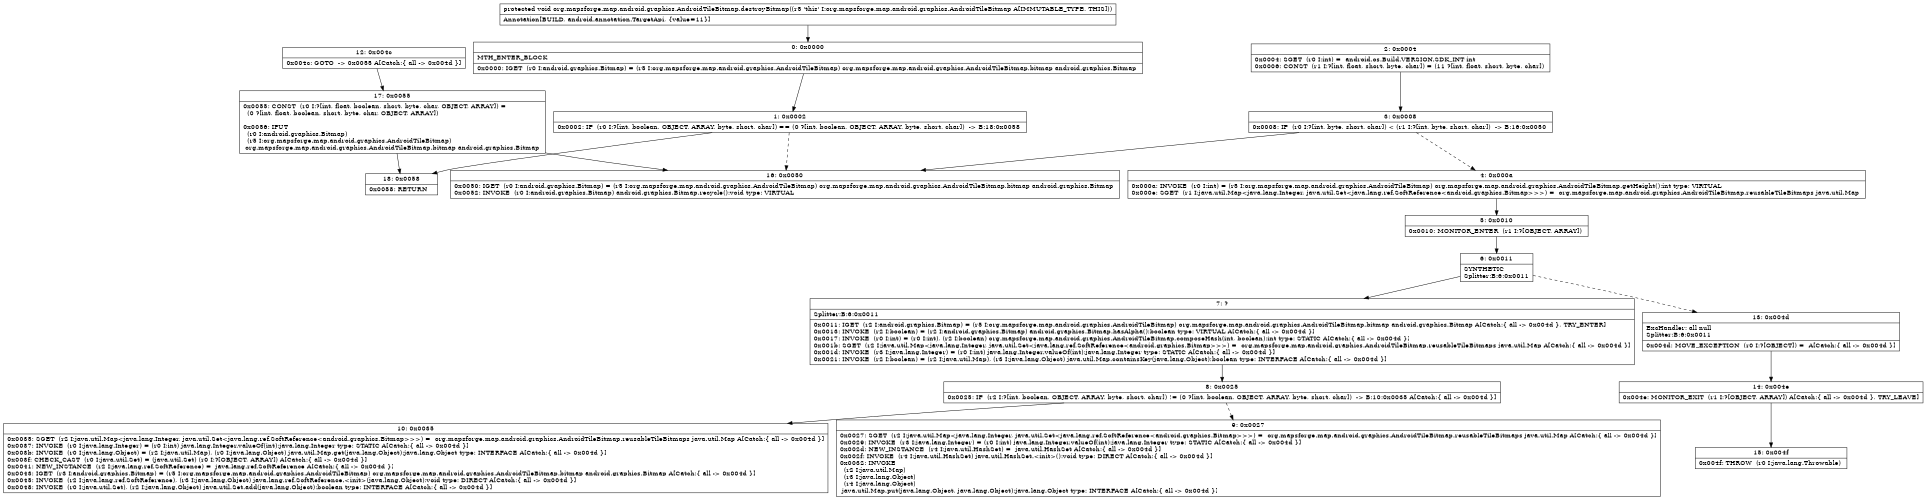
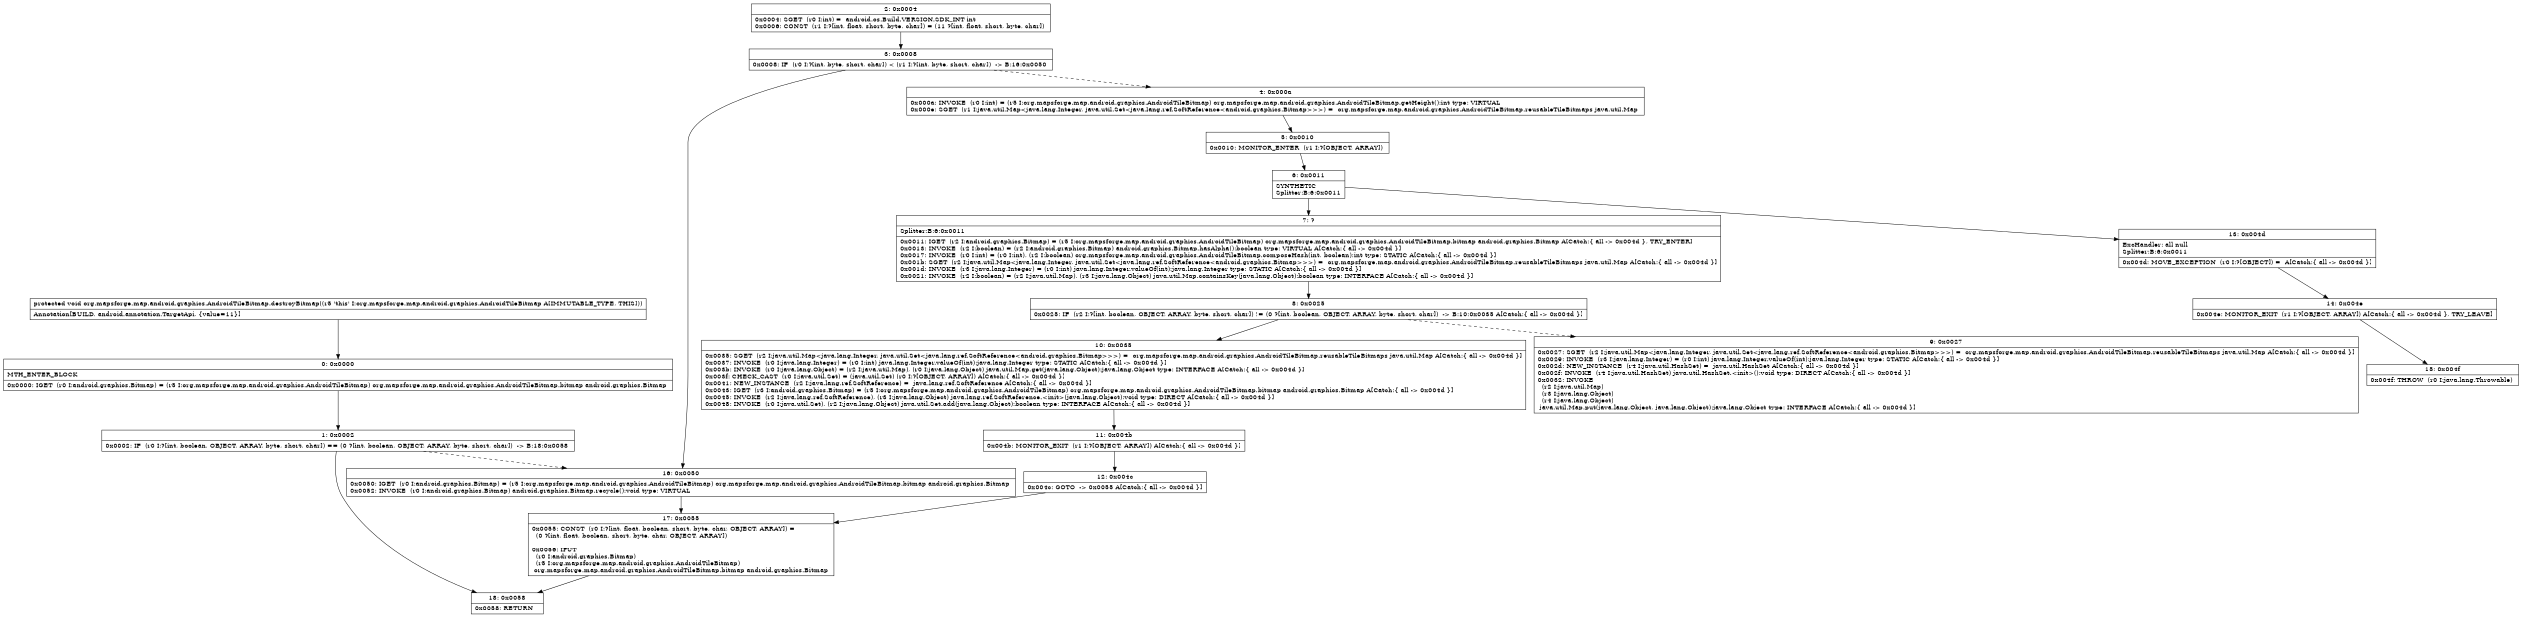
(604, 162) -> (681, 502)
(1613, 293) -> (1730, 213)
none -> (1114, 441)
